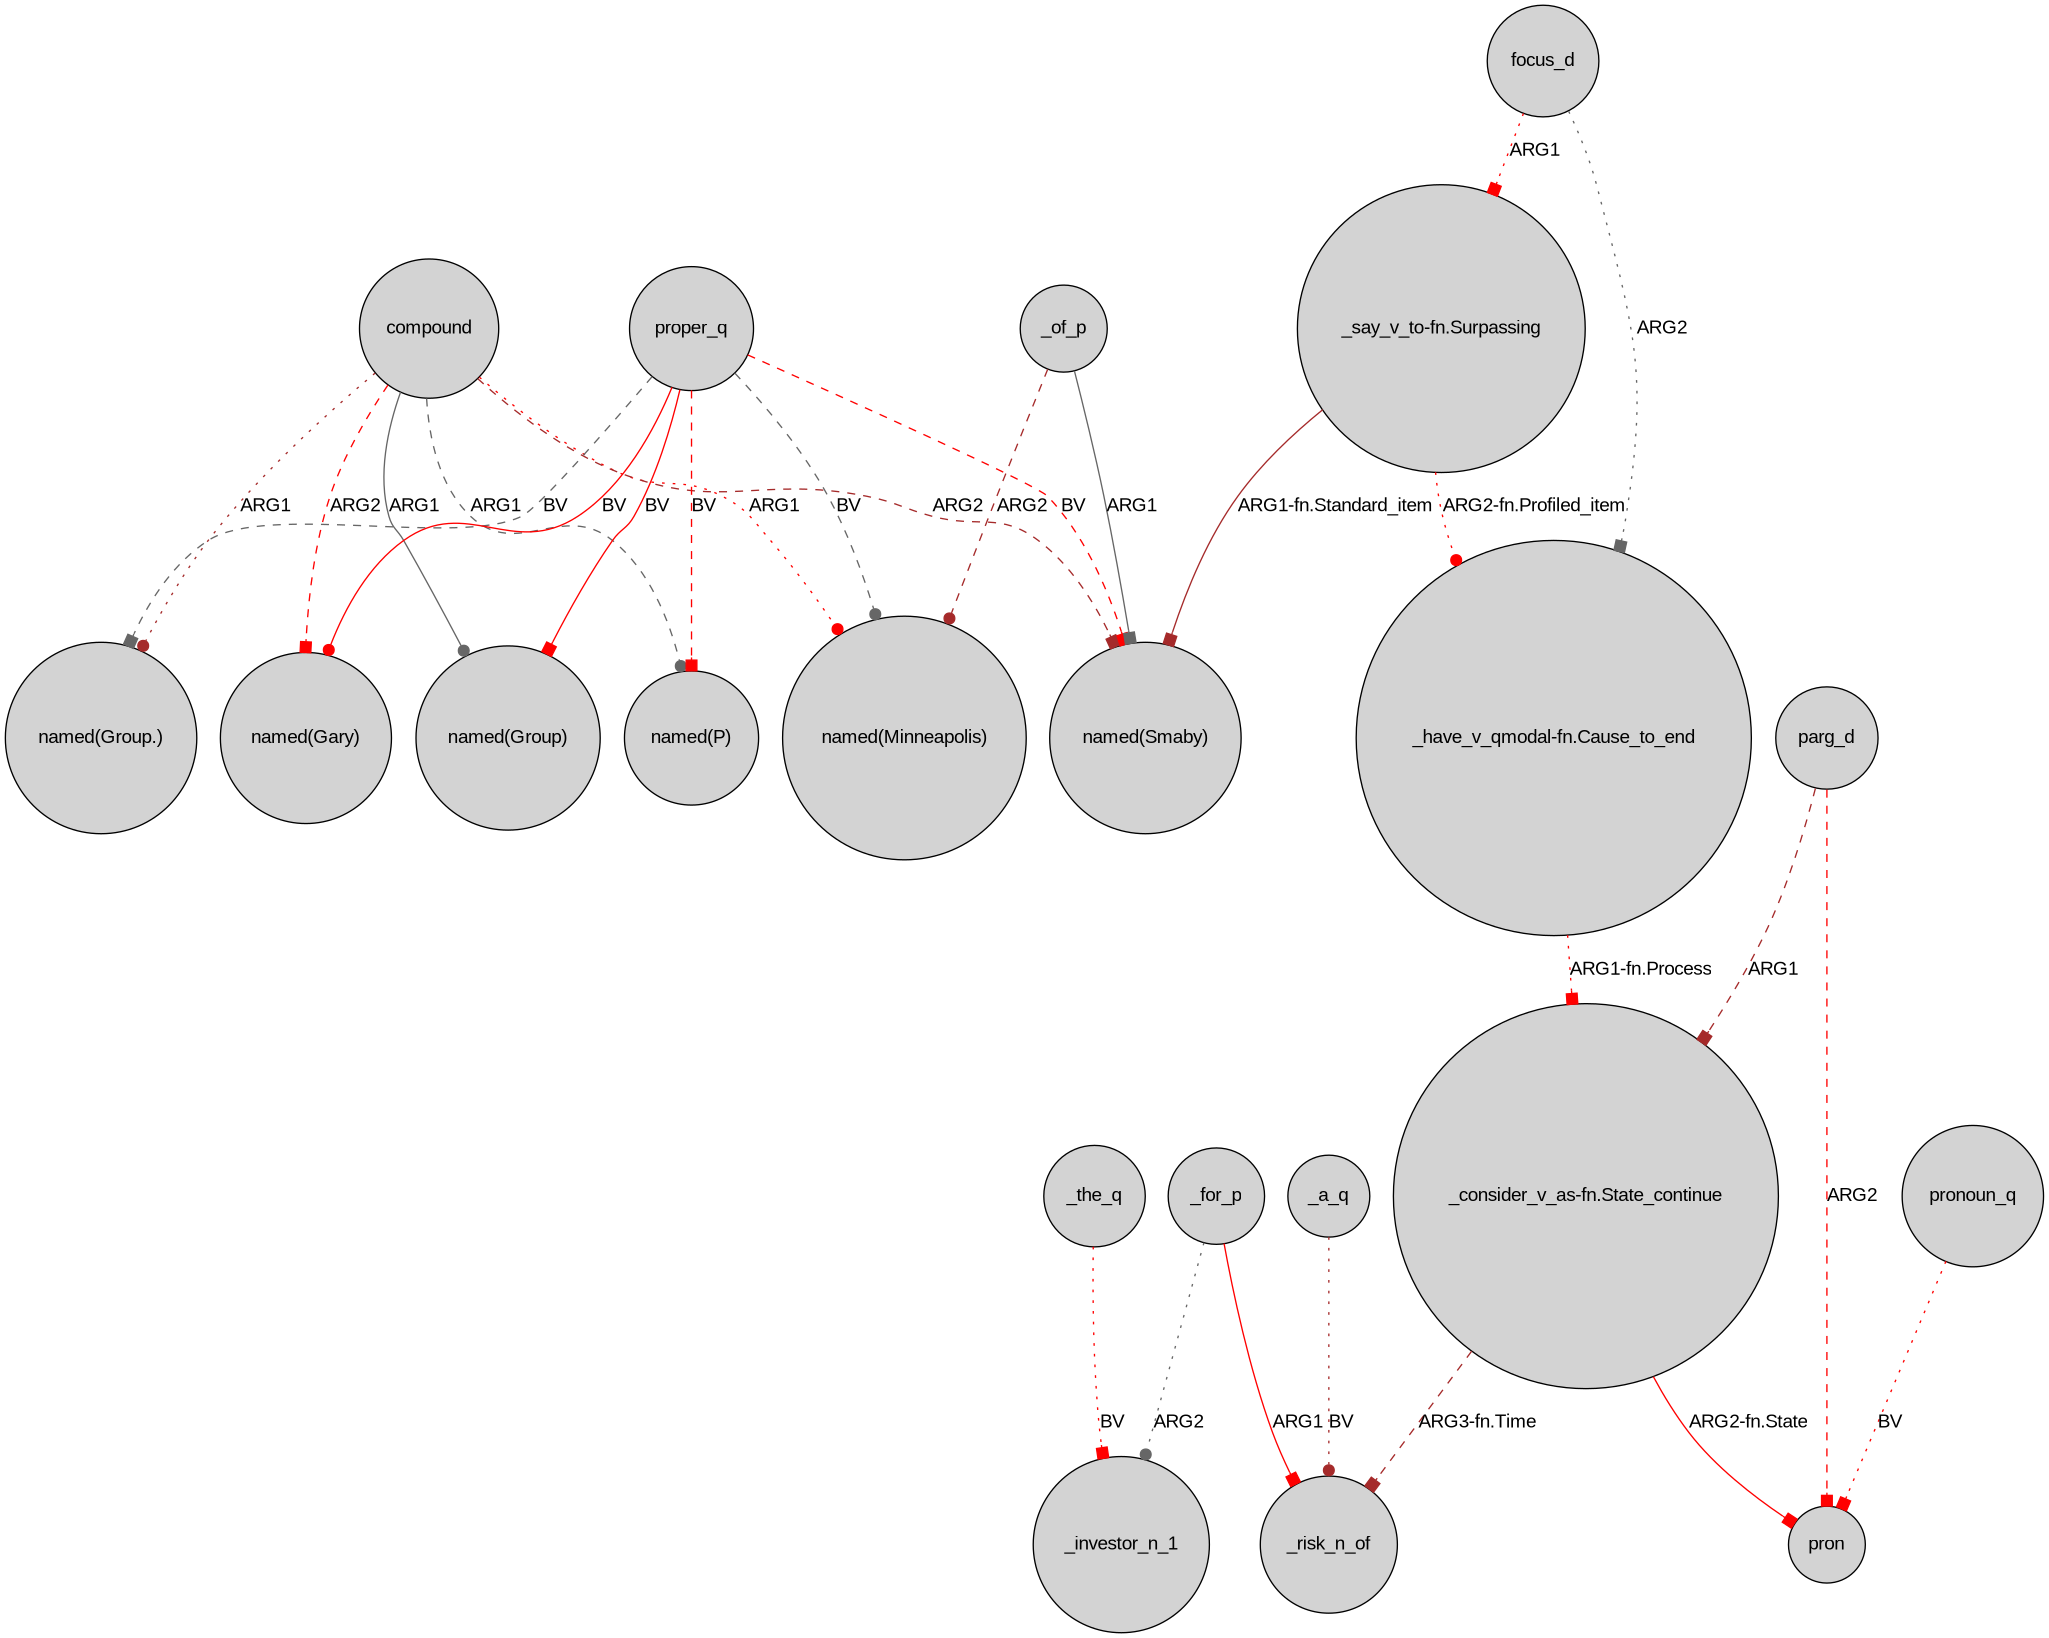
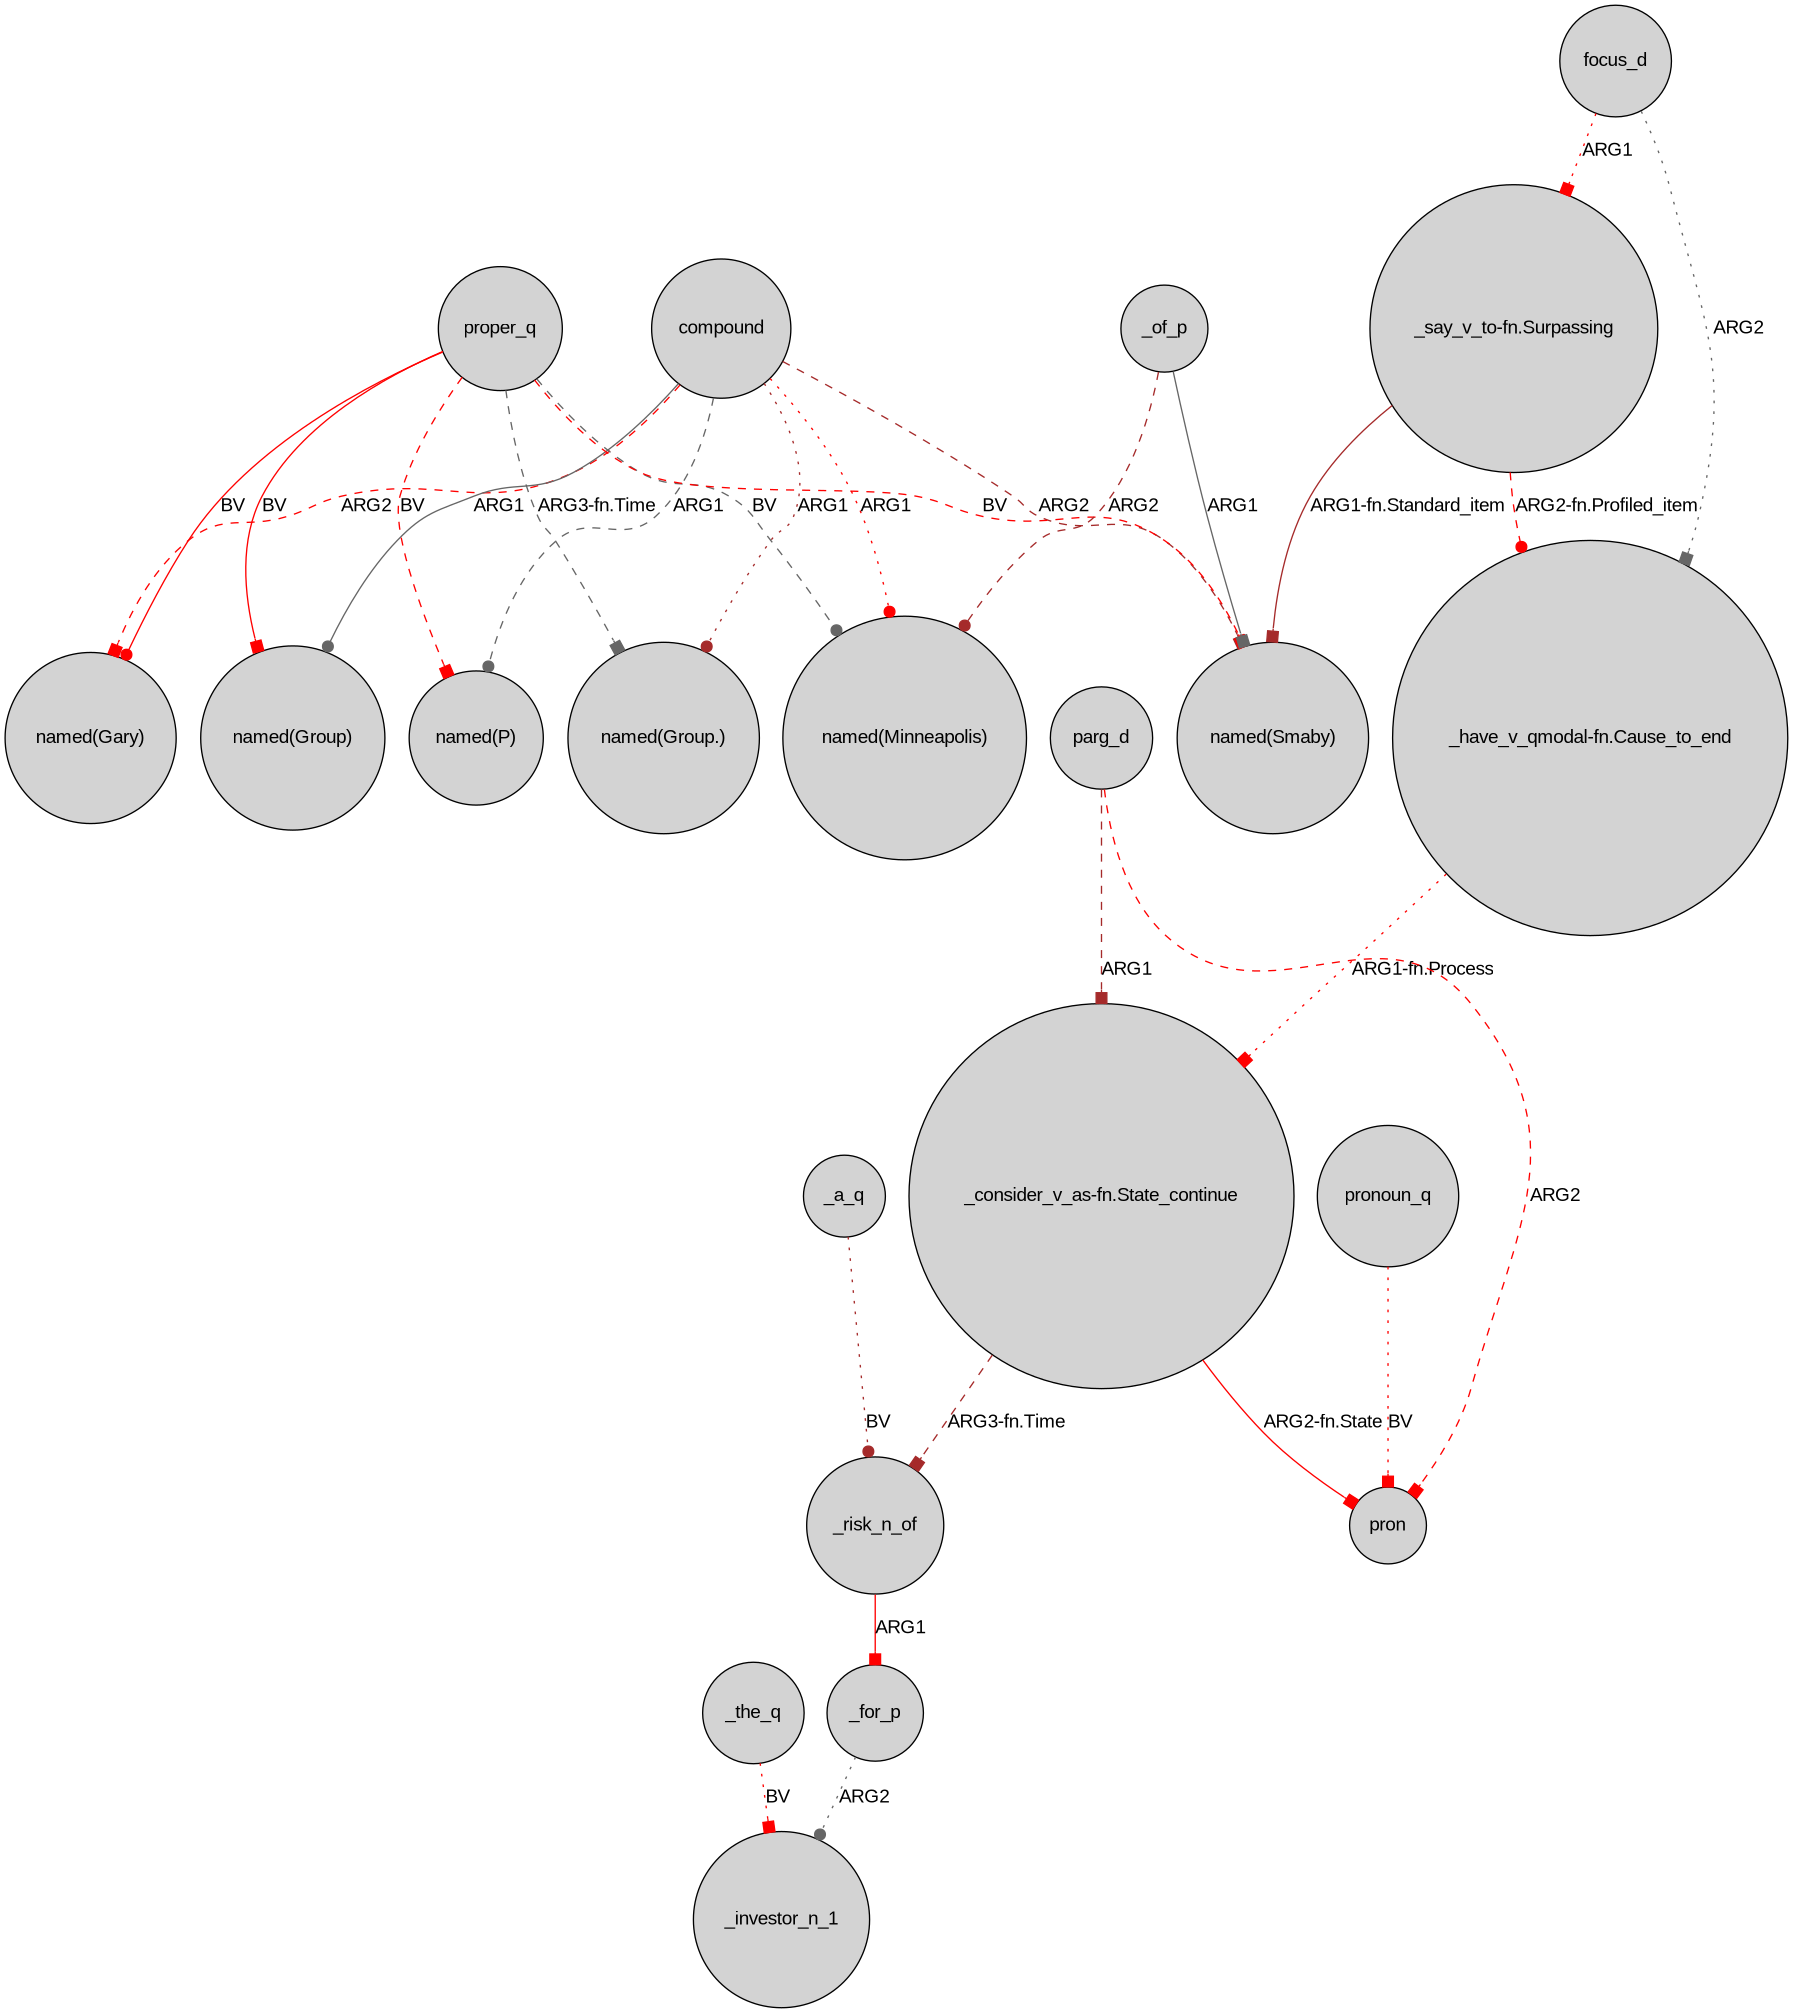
(556, 506) -> (597, 506)
(1442, 514) -> (1514, 507)
(1250, 1360) -> (875, 1623)
